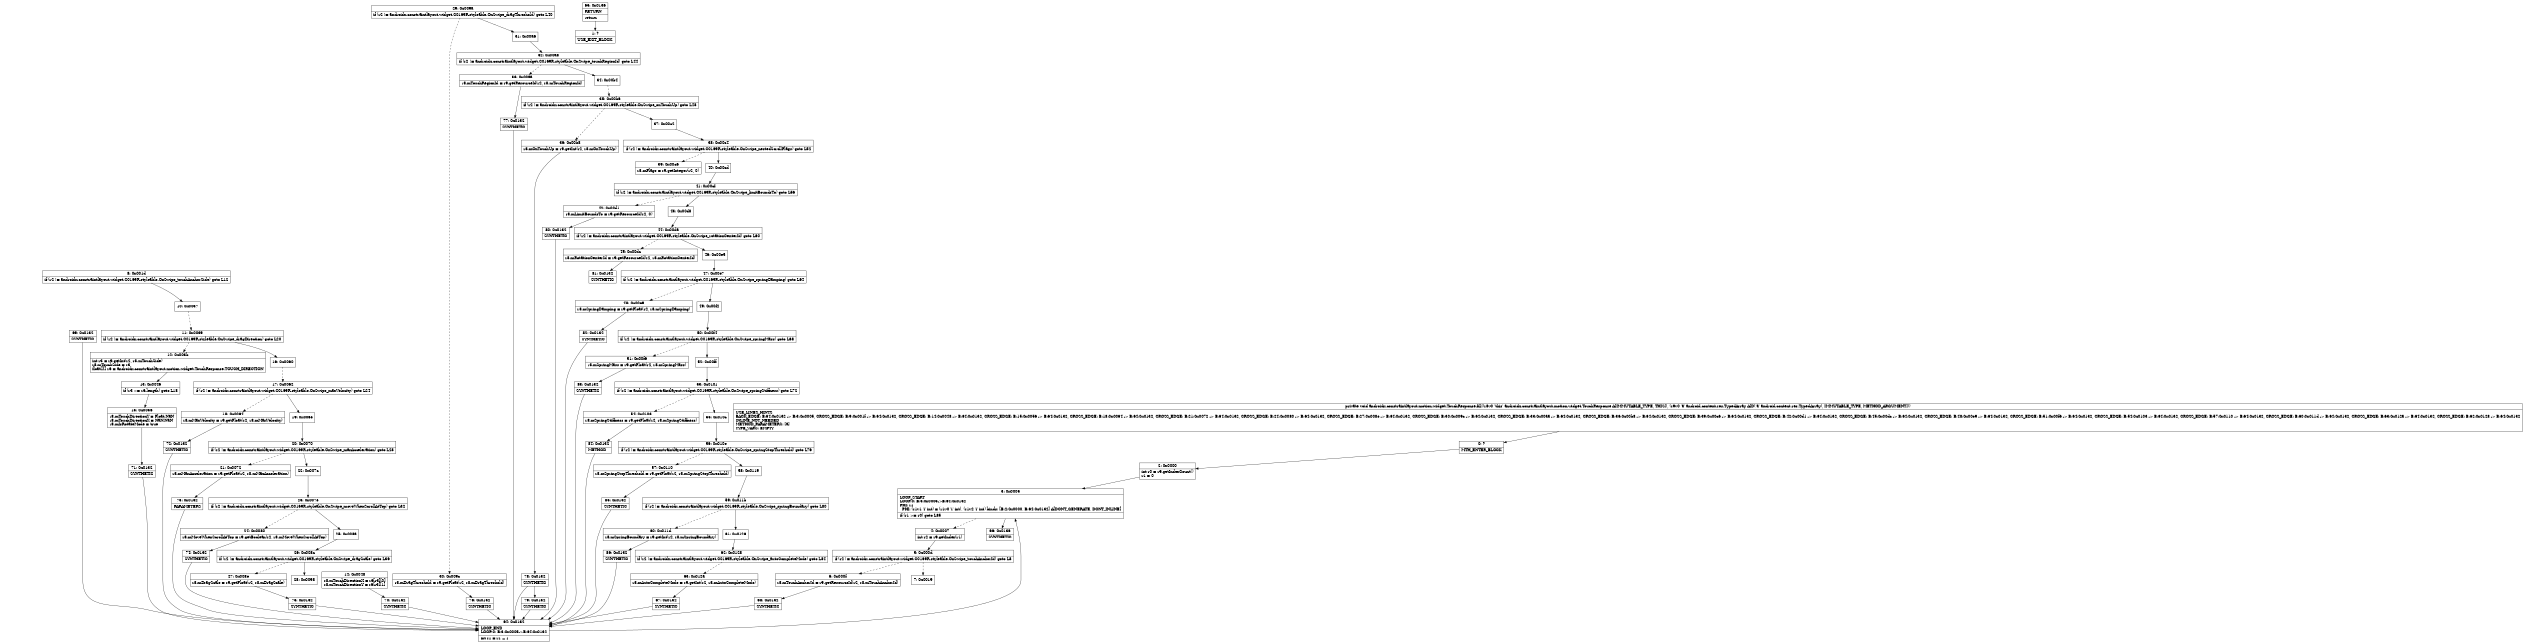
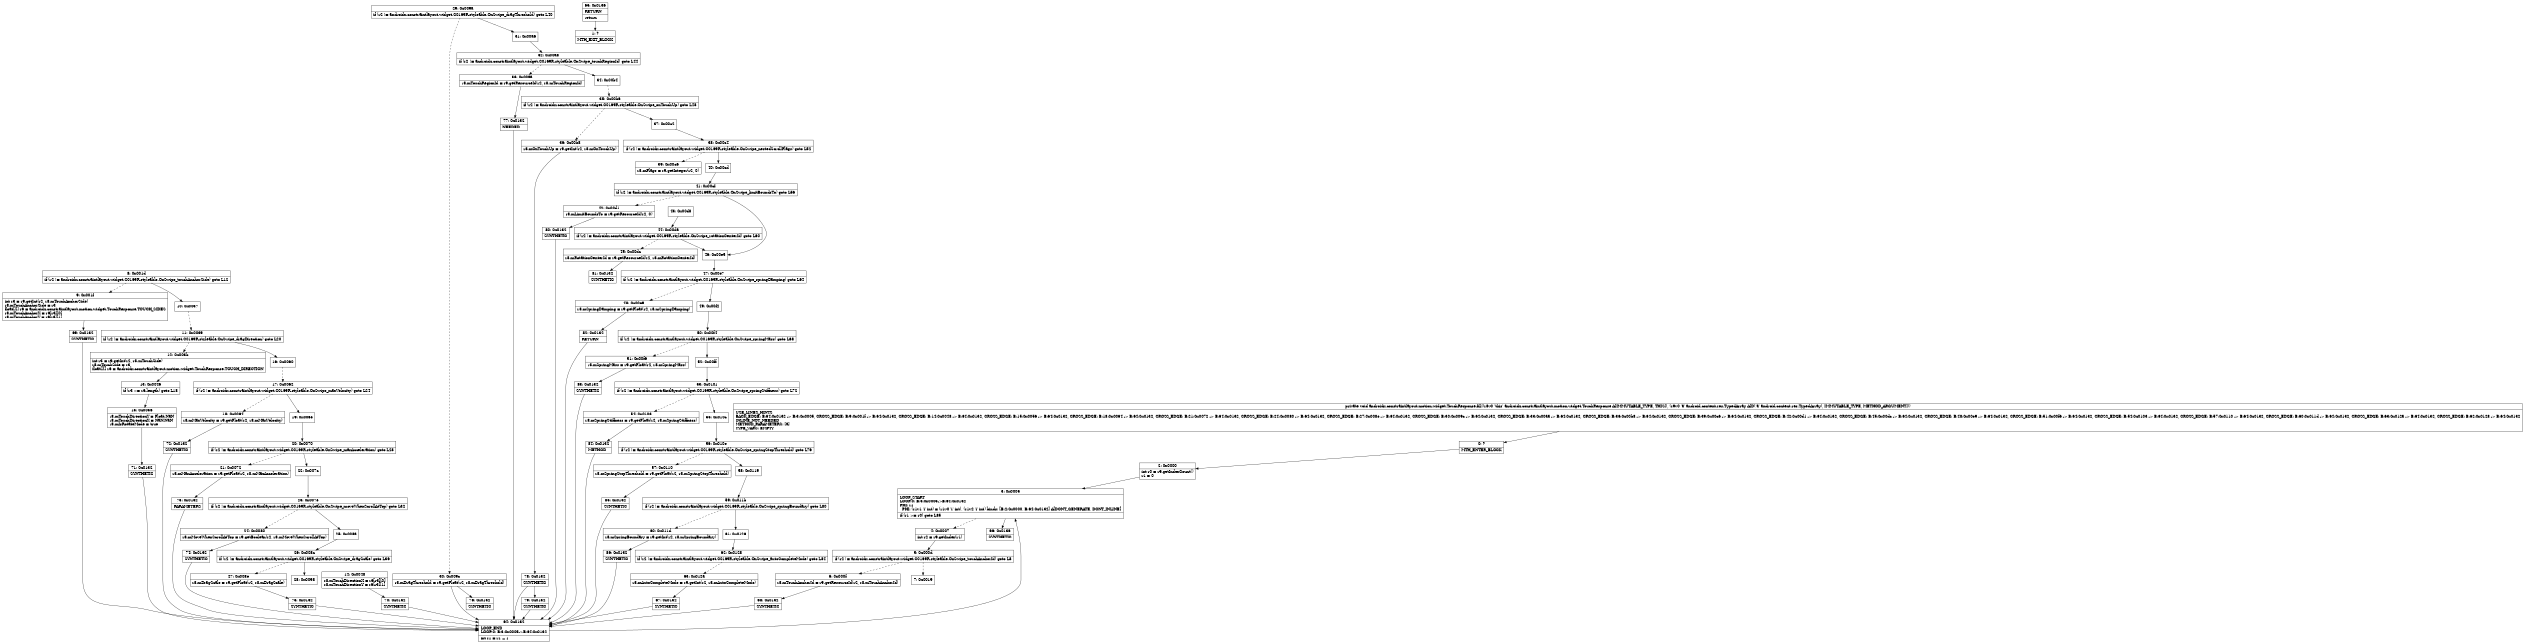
(595, 40) -> (595, 40)
(514, 127) -> (511, 127)
(694, 200) -> (764, 227)
none -> (85, 307)
(593, 339) -> (590, 339)
(493, 614) -> (460, 605)
